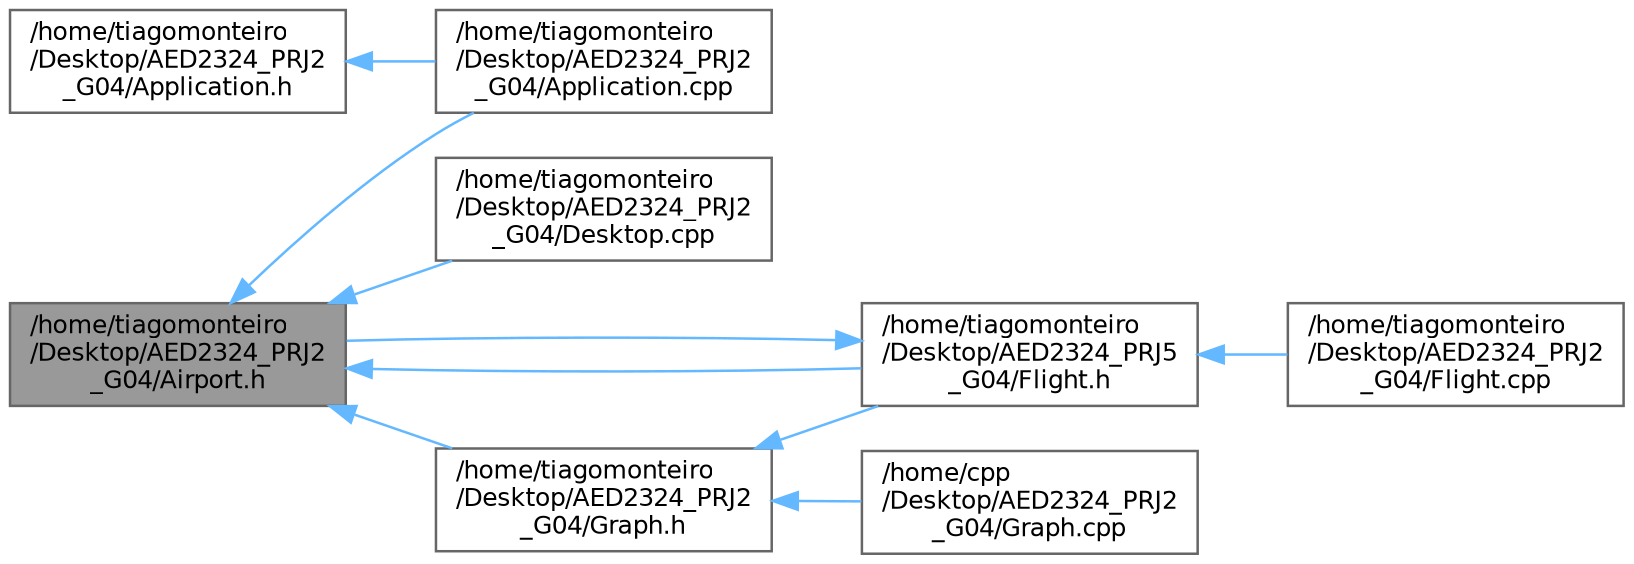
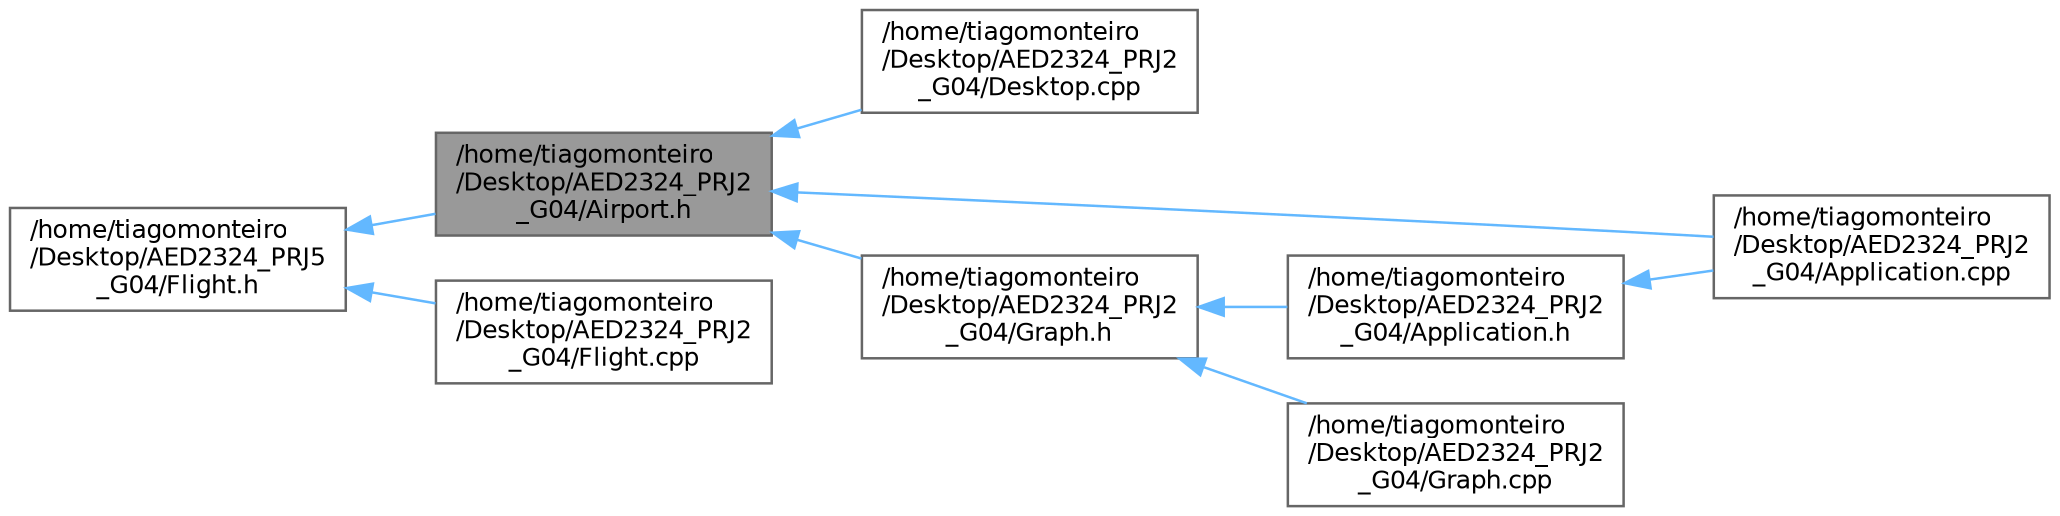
(617, 371) -> none
(829, 423) -> (1256, 307)
(1030, 502) -> (1456, 455)
